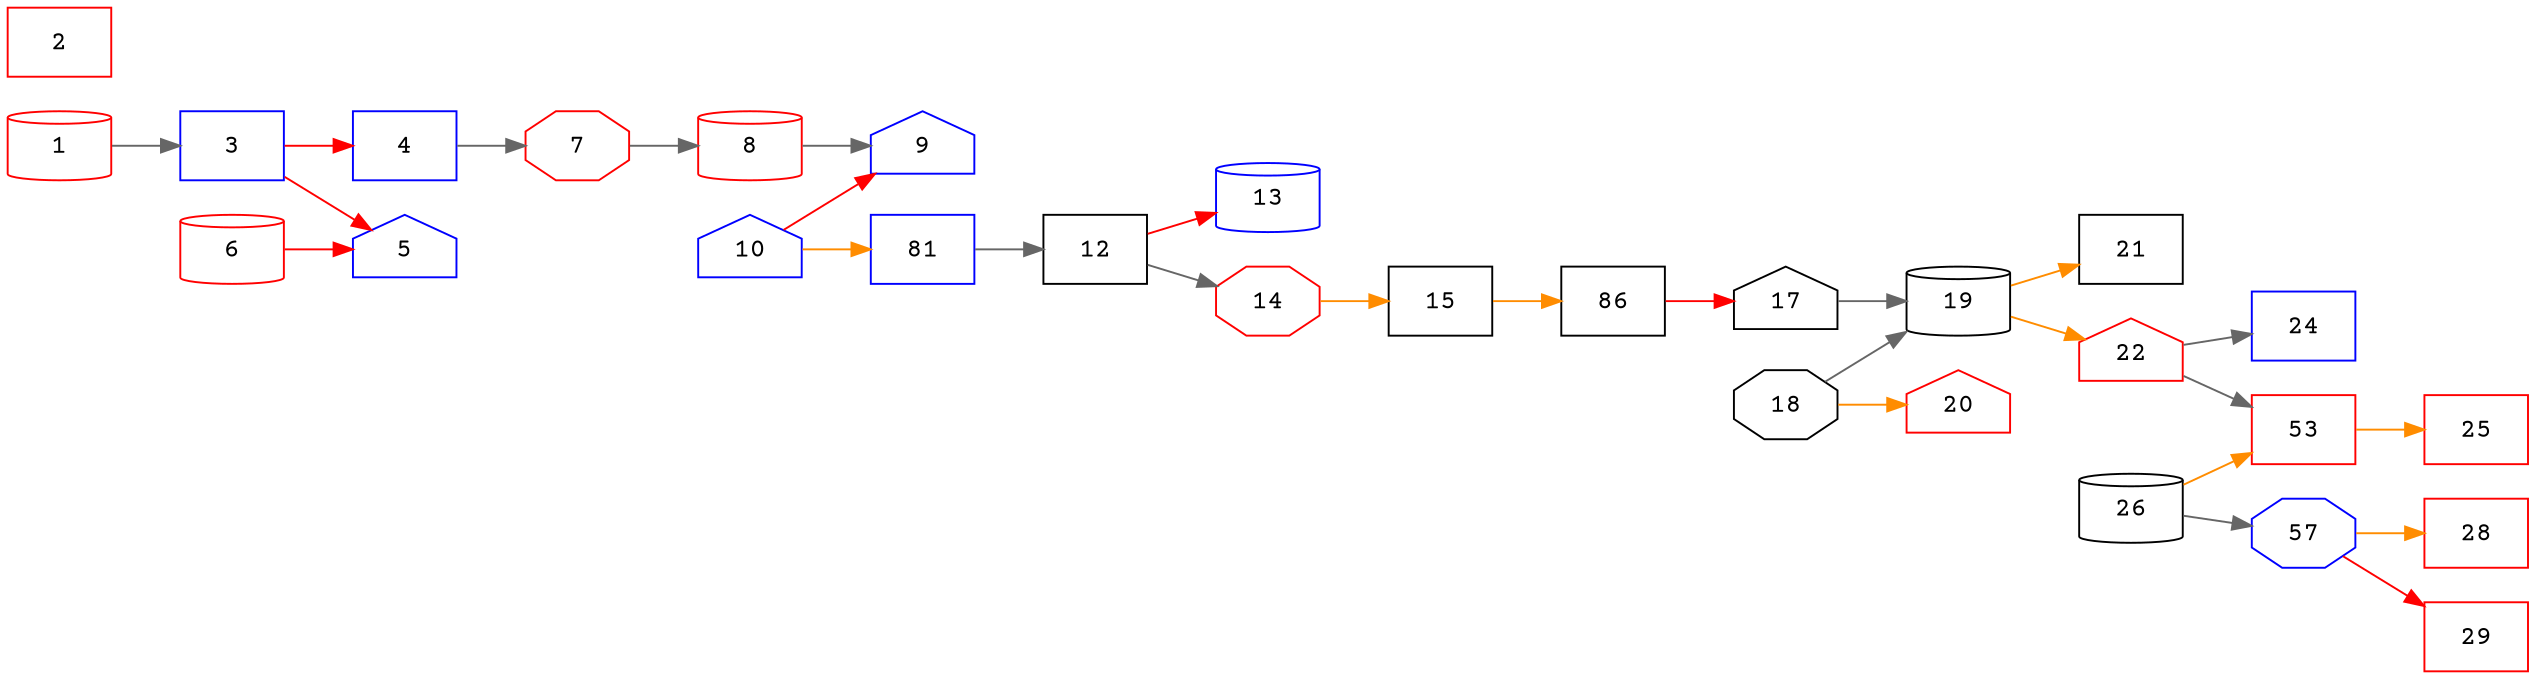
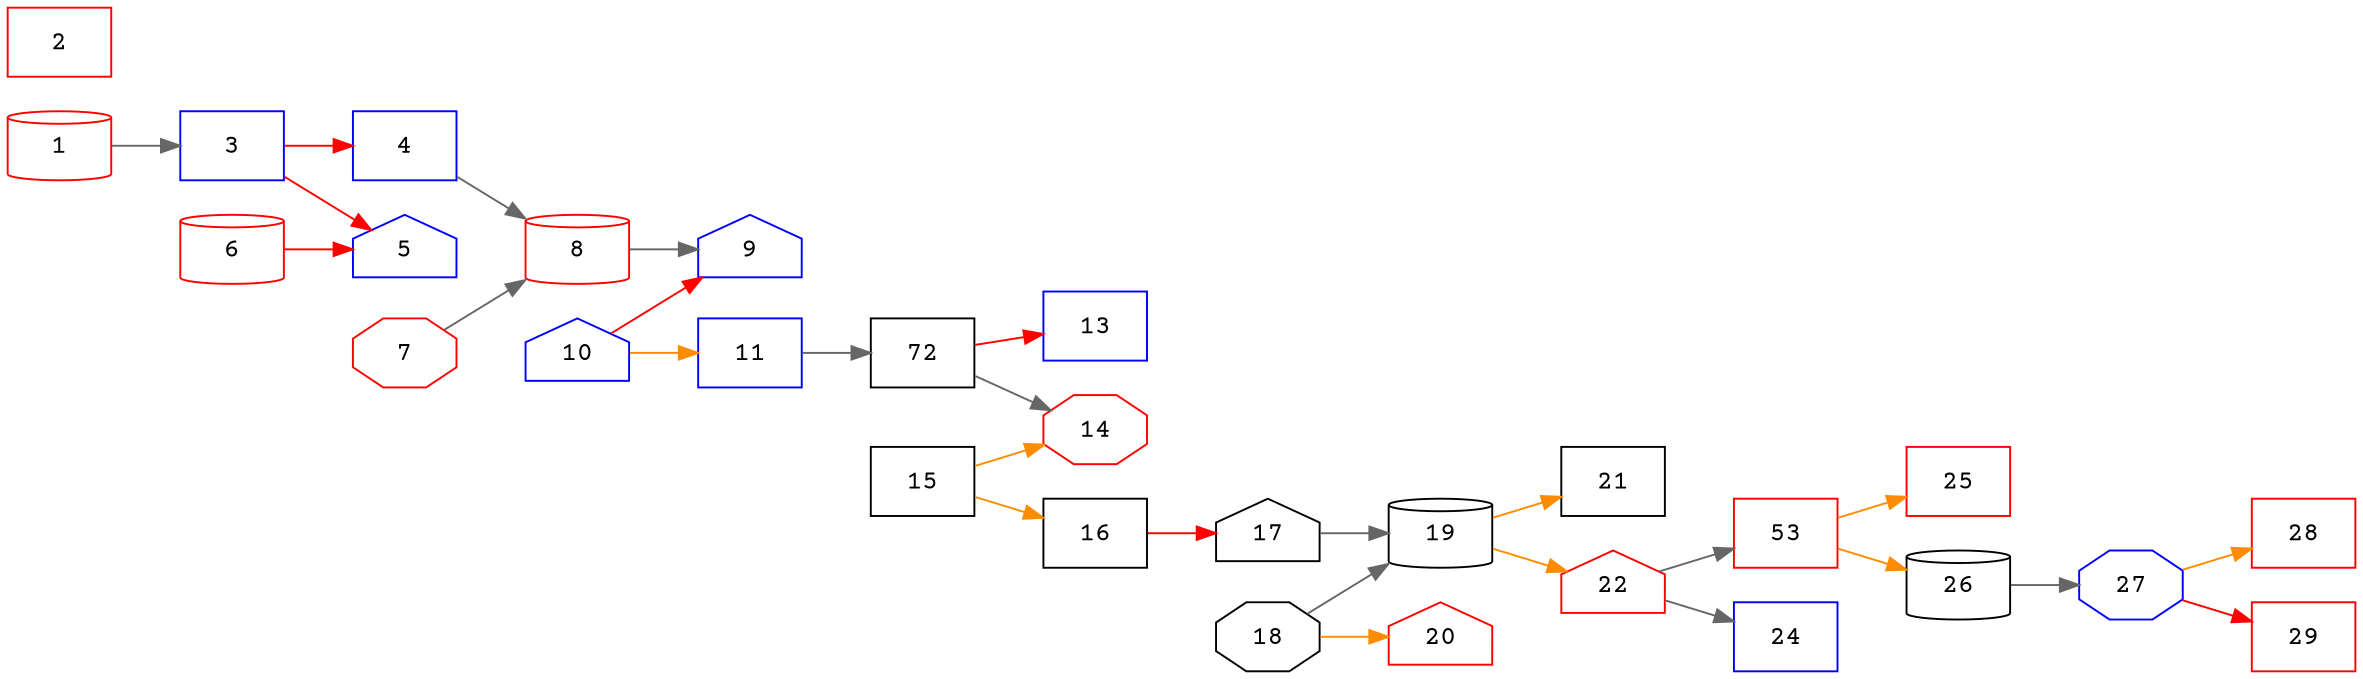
(482, 146) -> (483, 193)
(1268, 198) -> (1095, 326)
(923, 249) -> (750, 353)
(1095, 249) -> (923, 353)
(1345, 301) -> (1001, 458)
(1613, 301) -> (1095, 533)
(2209, 473) -> (1863, 556)
(2304, 533) -> (2131, 585)
